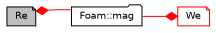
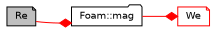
(60, 10) -> (48, 23)
